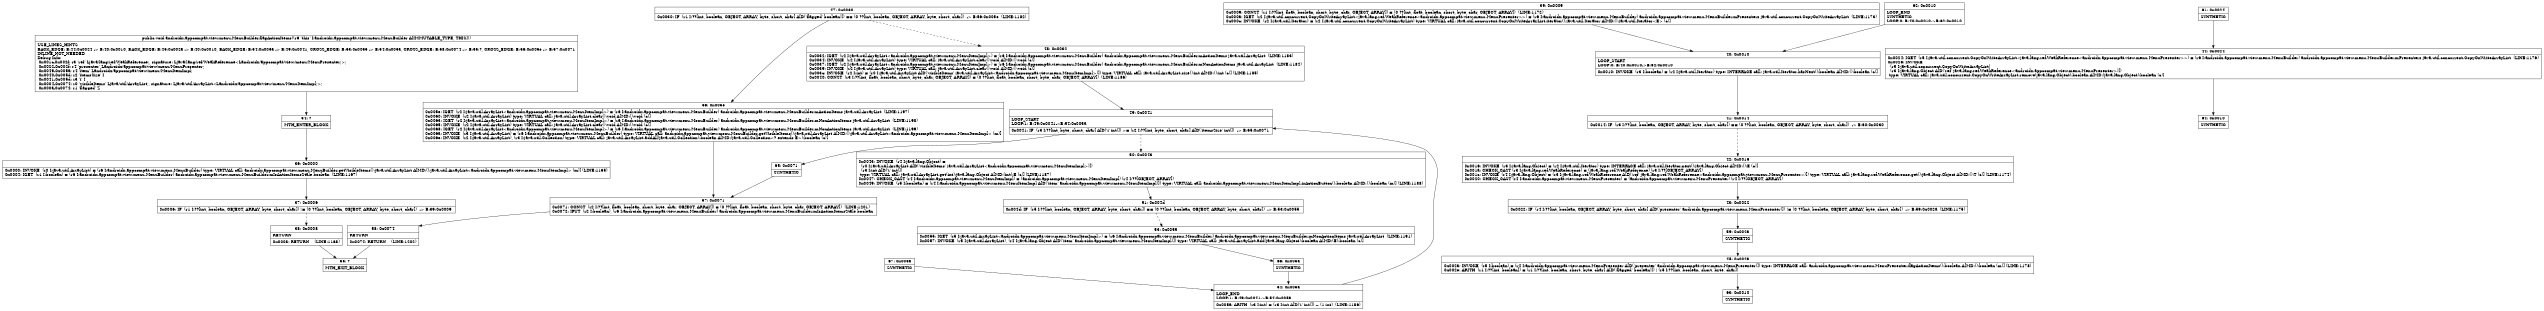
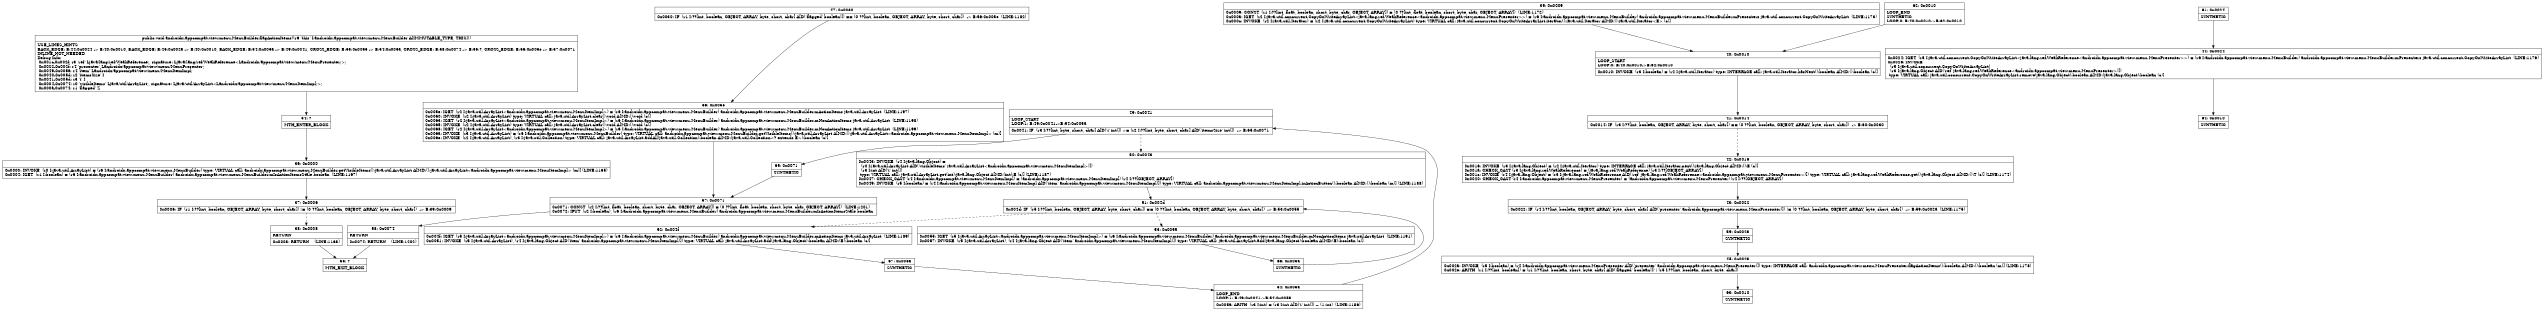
(1056, 64) -> none
none -> (668, 236)
(1288, 276) -> (1423, 238)
